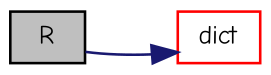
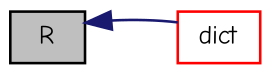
(119, 54) -> (145, 20)
